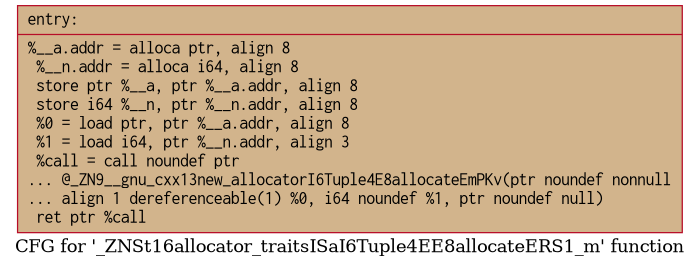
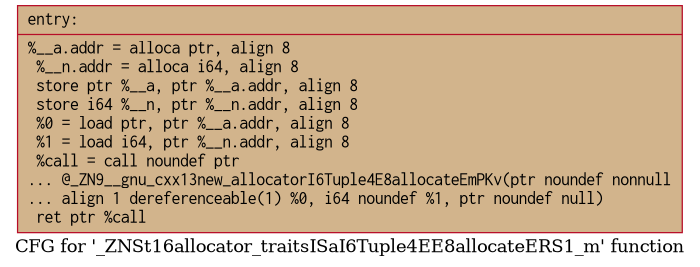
(189, 142) -> (189, 142)
